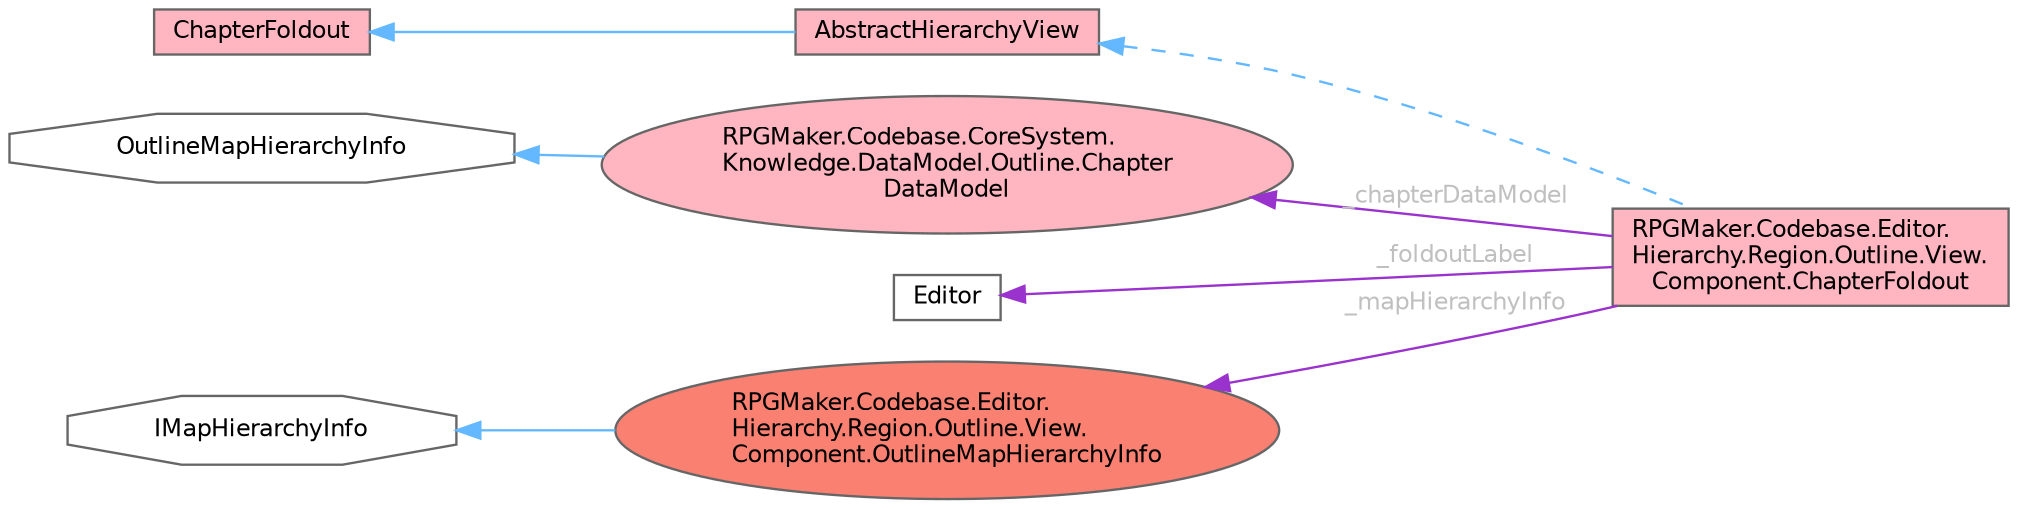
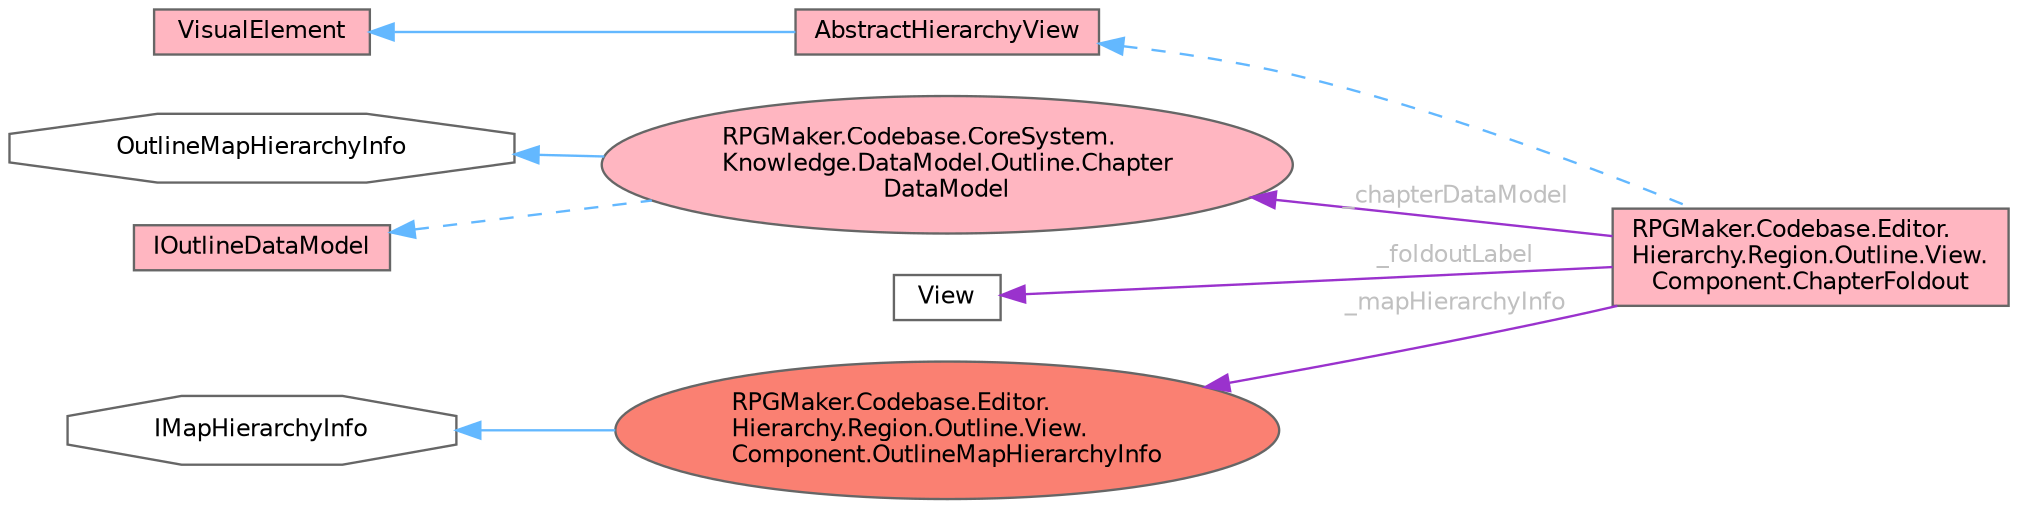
(262, 32) -> (262, 32)
none -> (262, 248)
(947, 298) -> (947, 298)
